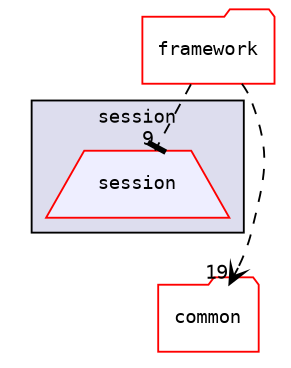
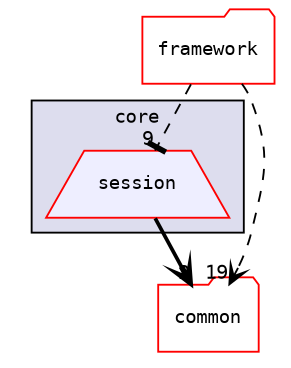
(138, 118) -> (138, 118)
none -> (169, 244)
